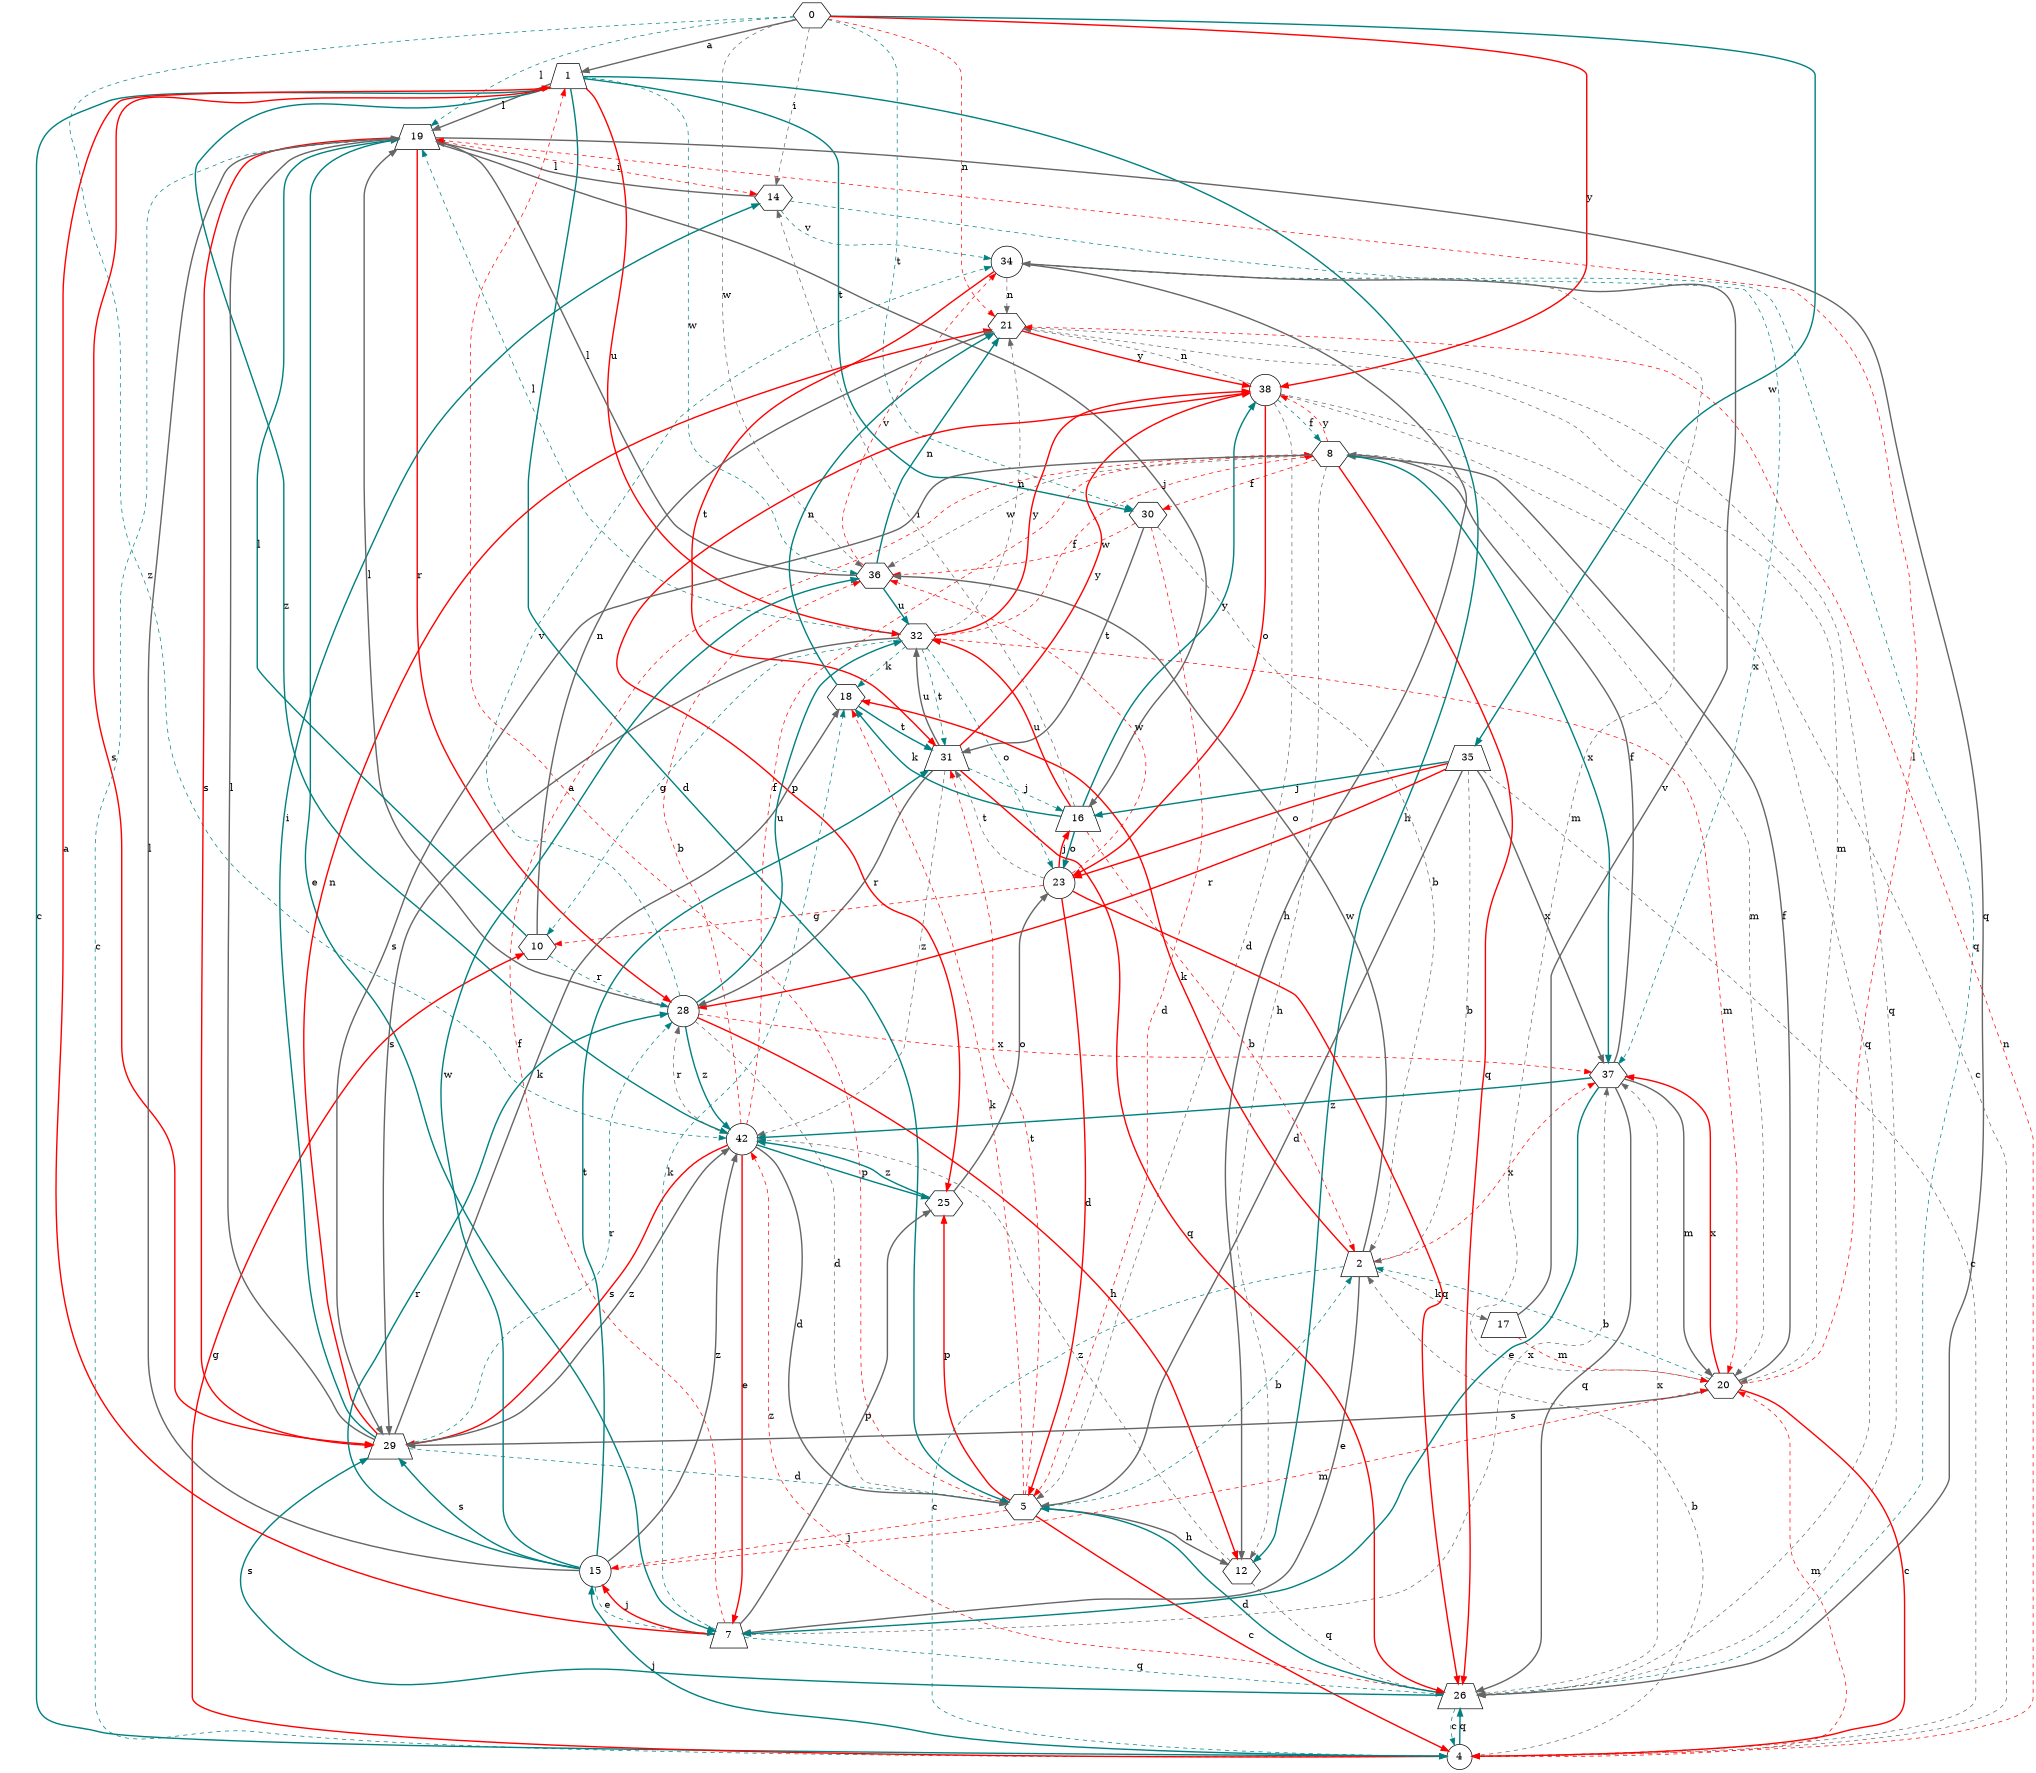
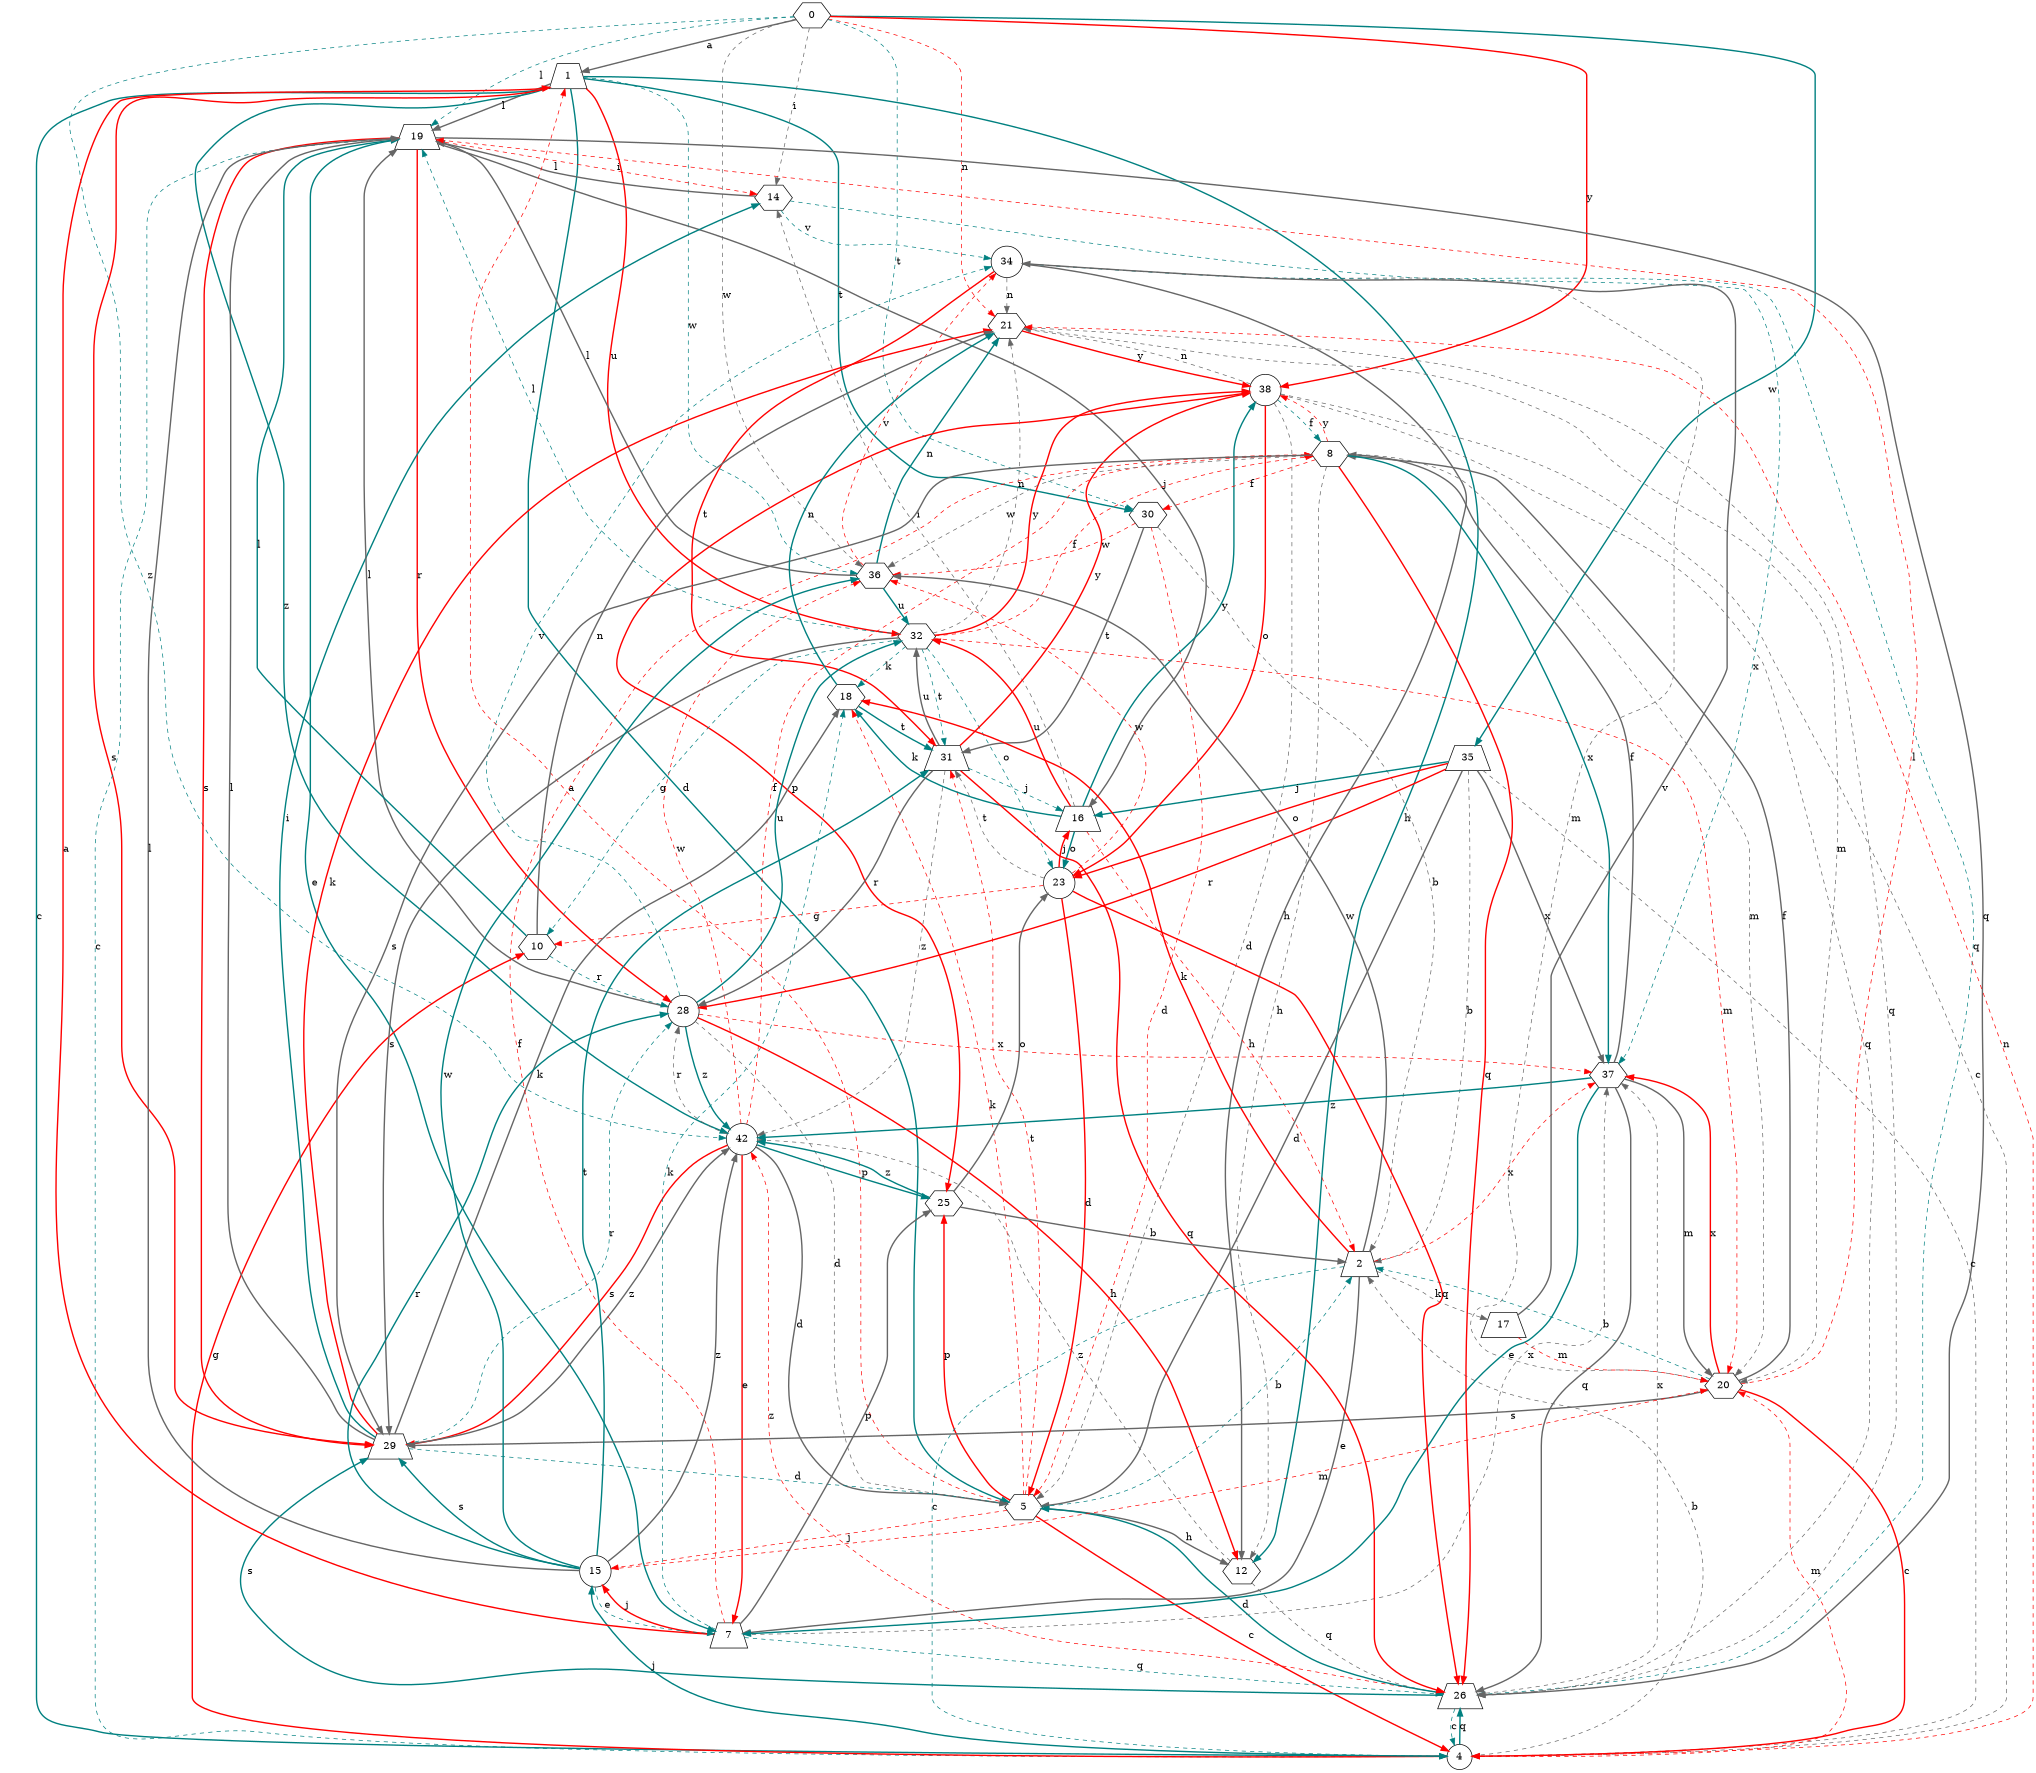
(681, 849) -> (681, 849)
(333, 883) -> (333, 883)
(1252, 1045) -> (1252, 1045)
none -> (1149, 1239)
